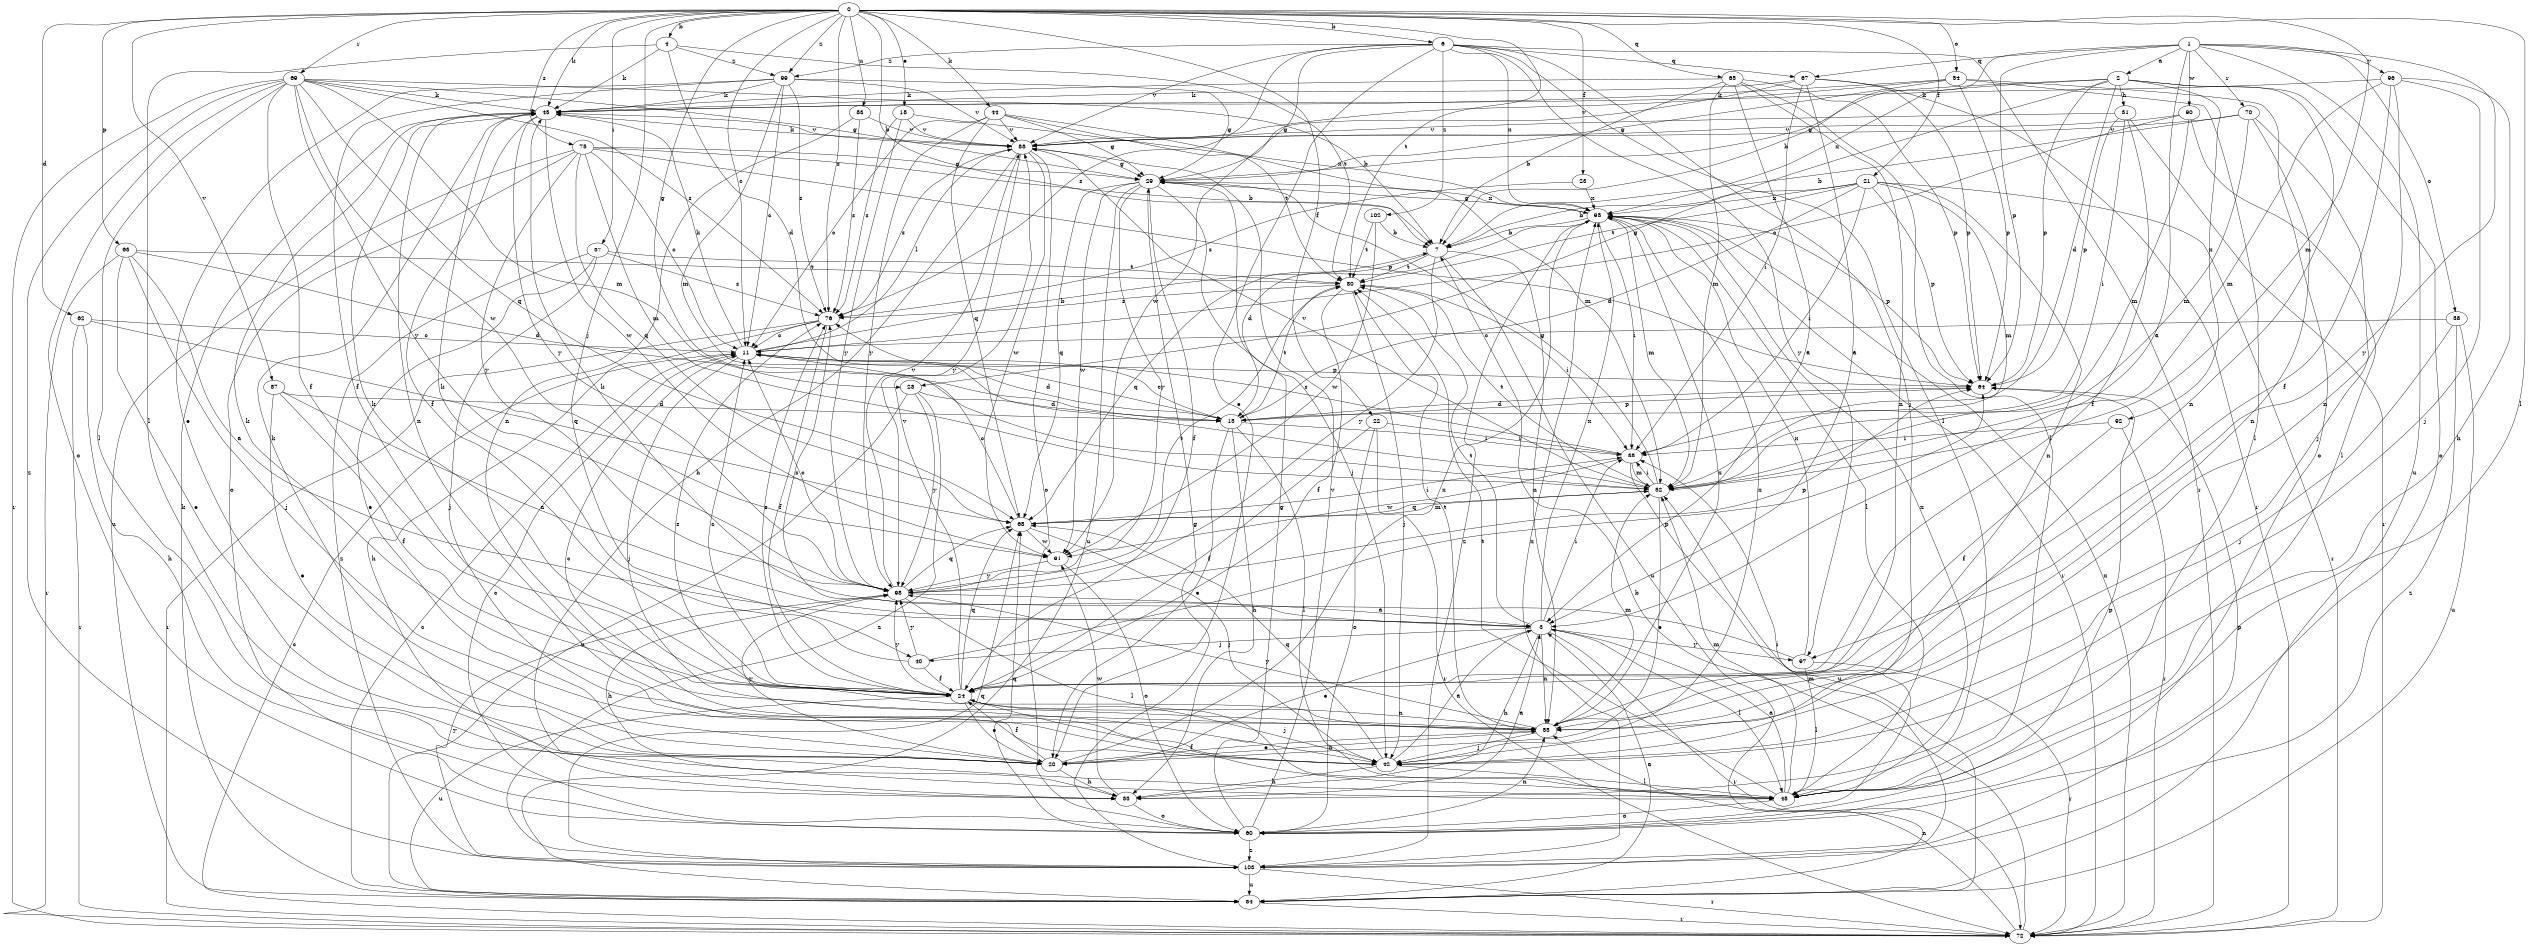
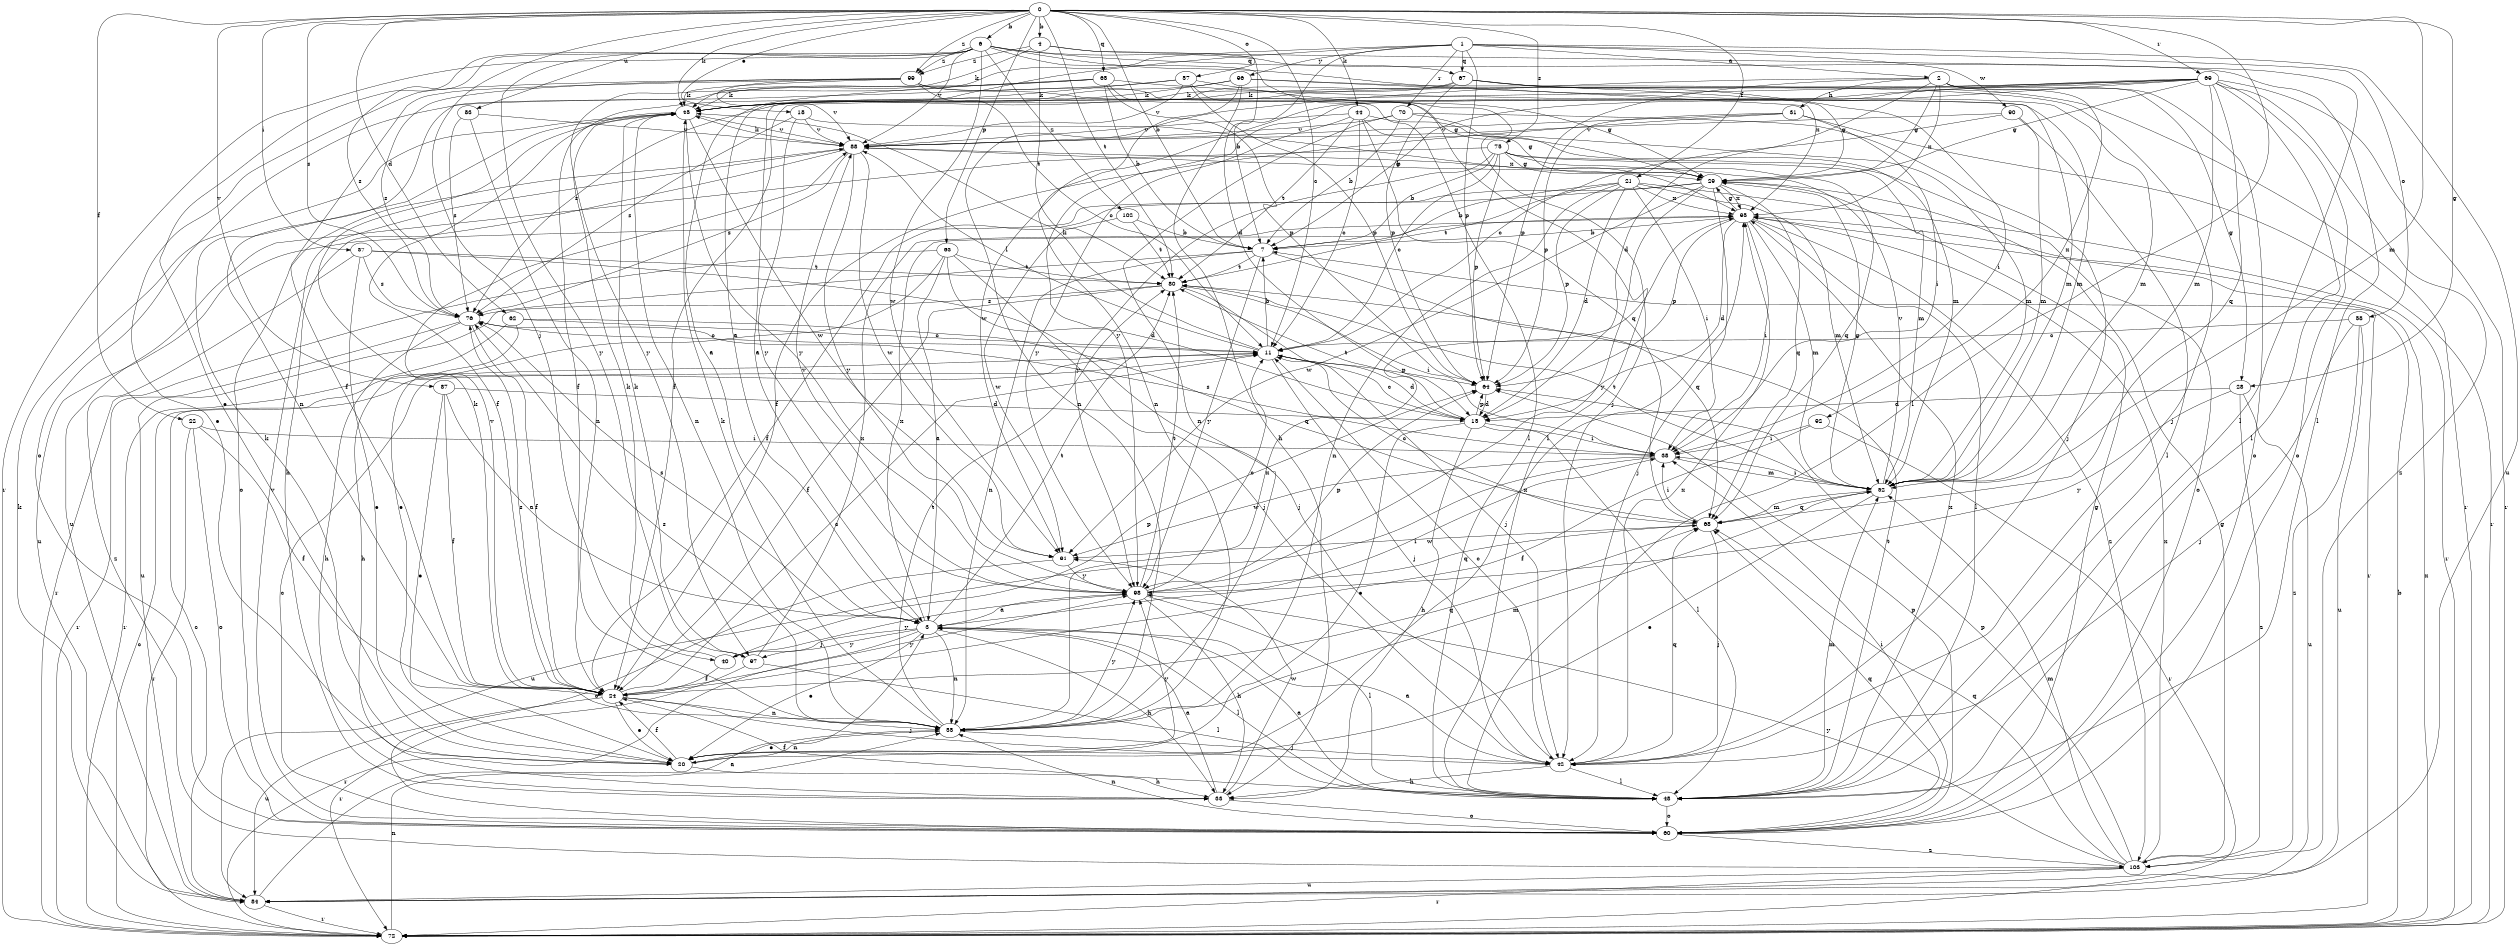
(1956, 78) -> (1186, 78)
(1583, 181) -> none
